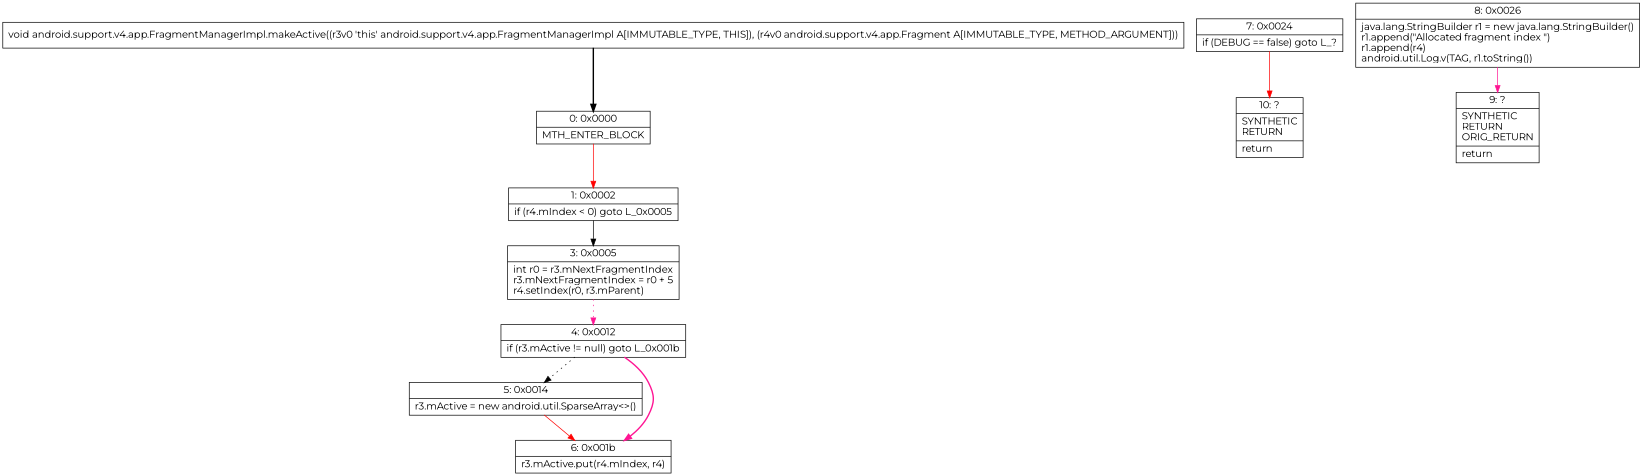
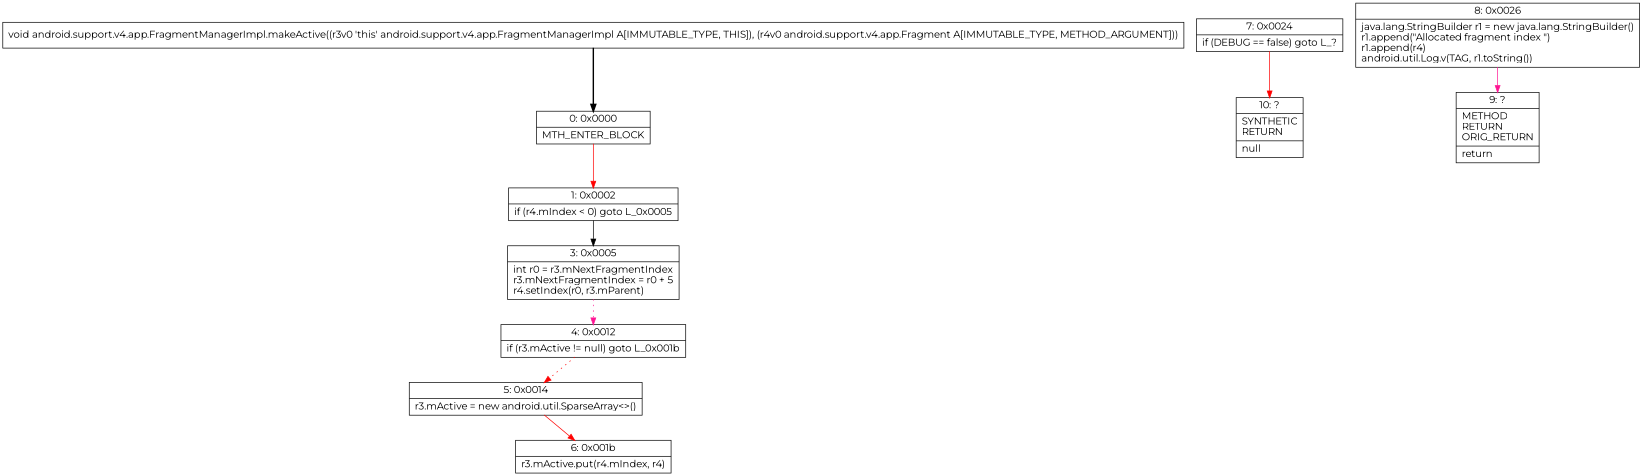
(1490, 116) -> (1485, 116)
(1257, 149) -> (1252, 149)
(562, 368) -> (562, 368)
(653, 395) -> none
